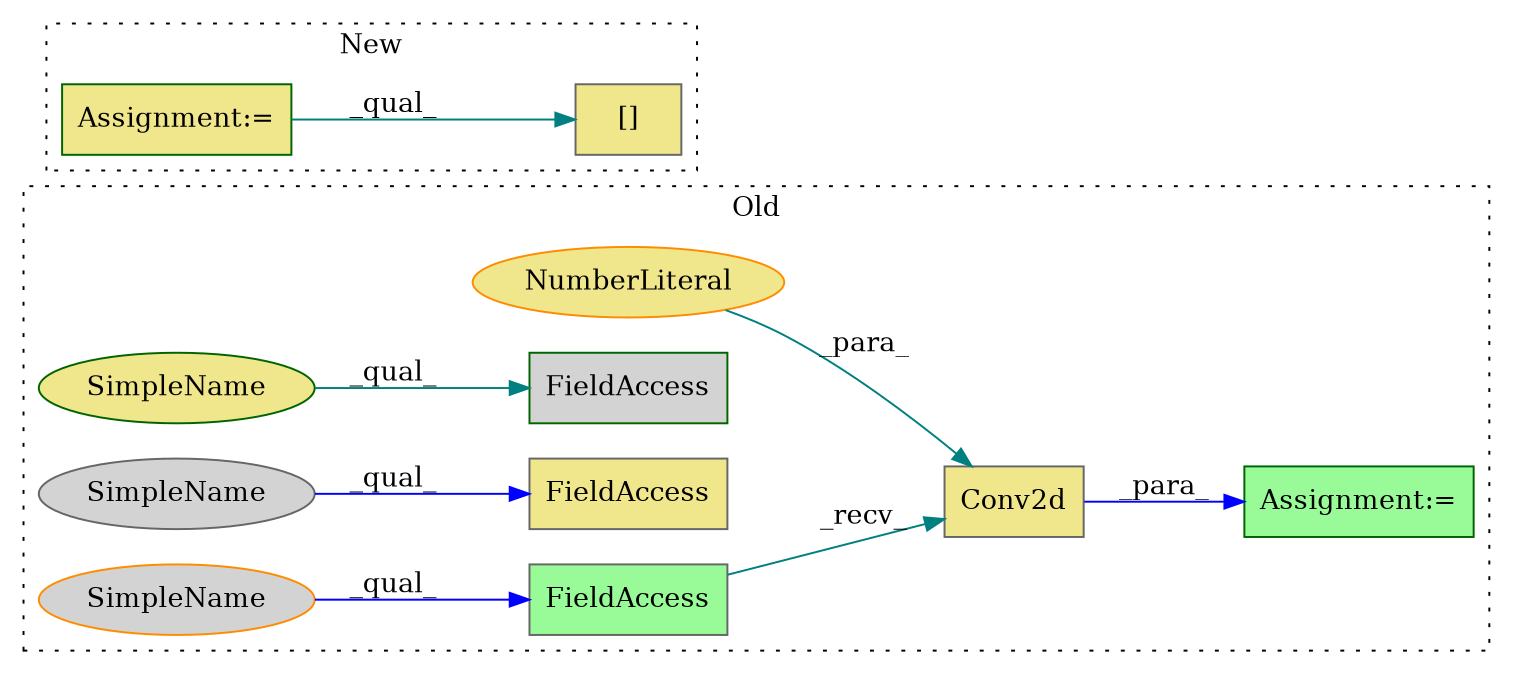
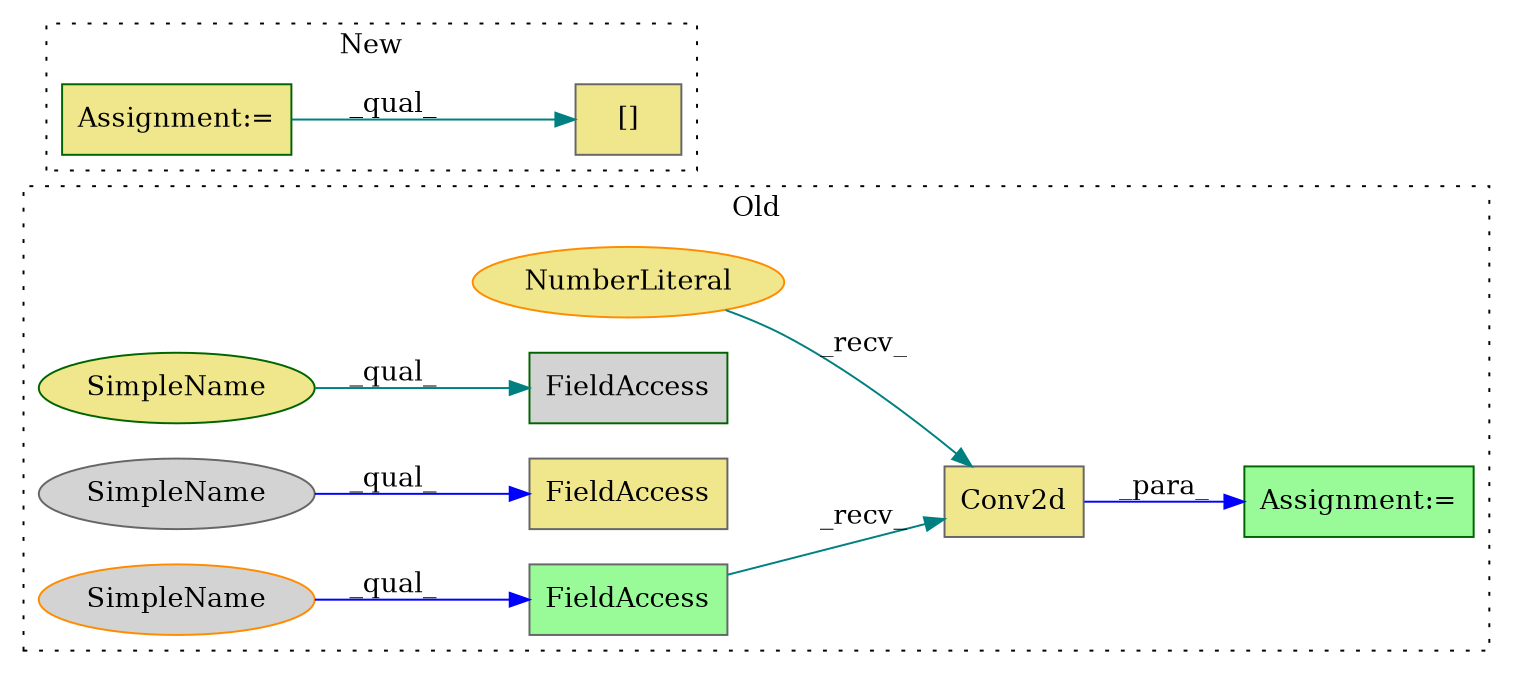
(864, 344) -> (864, 344)
